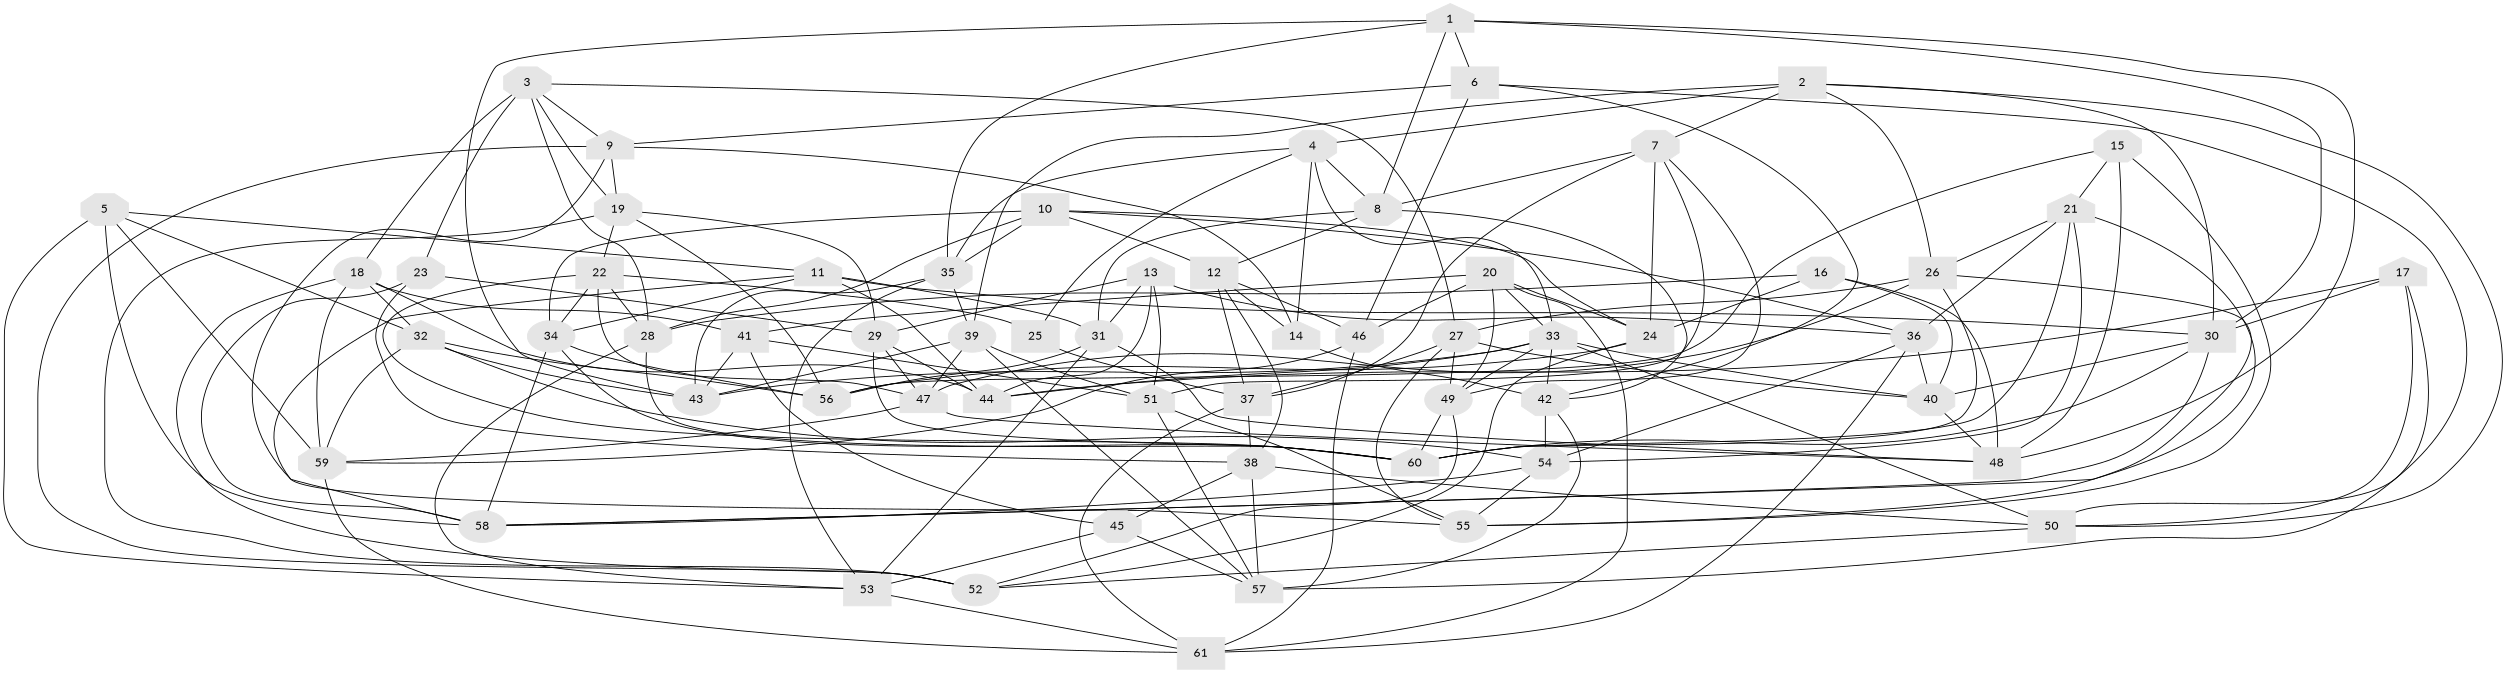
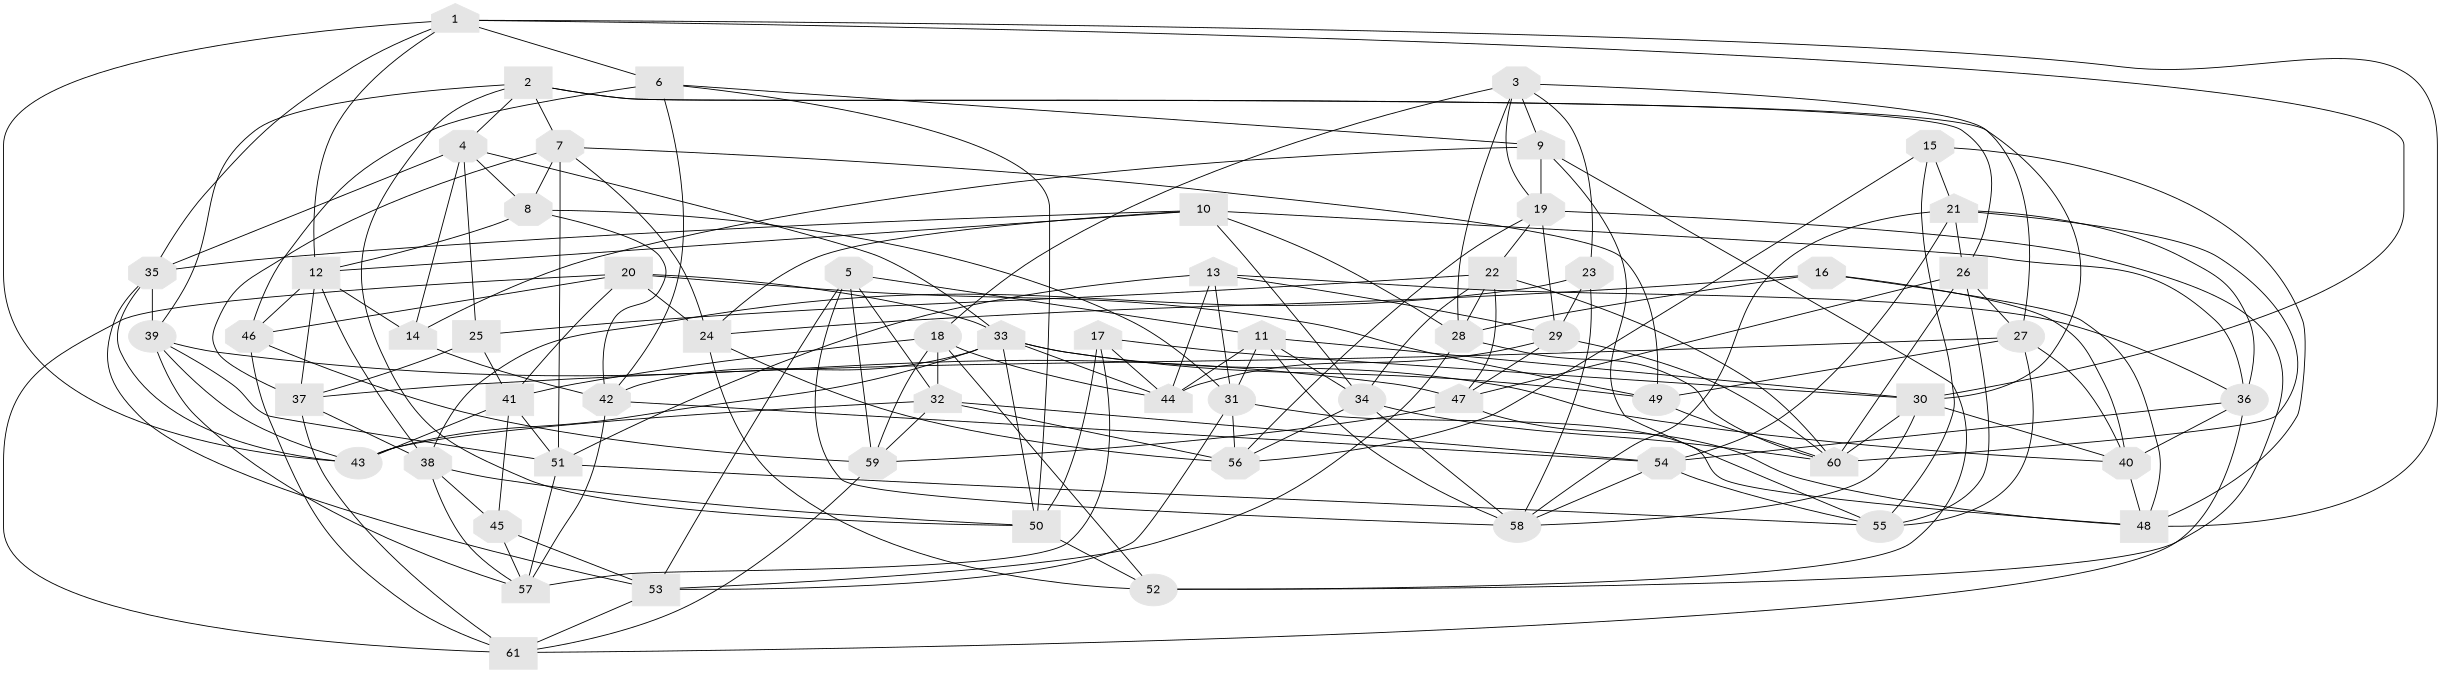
(1418, 105) -> (337, 125)
none -> (490, 362)
(1202, 526) -> none
